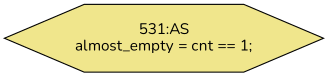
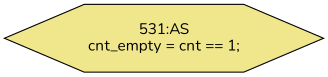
(164, 38) -> (164, 38)
